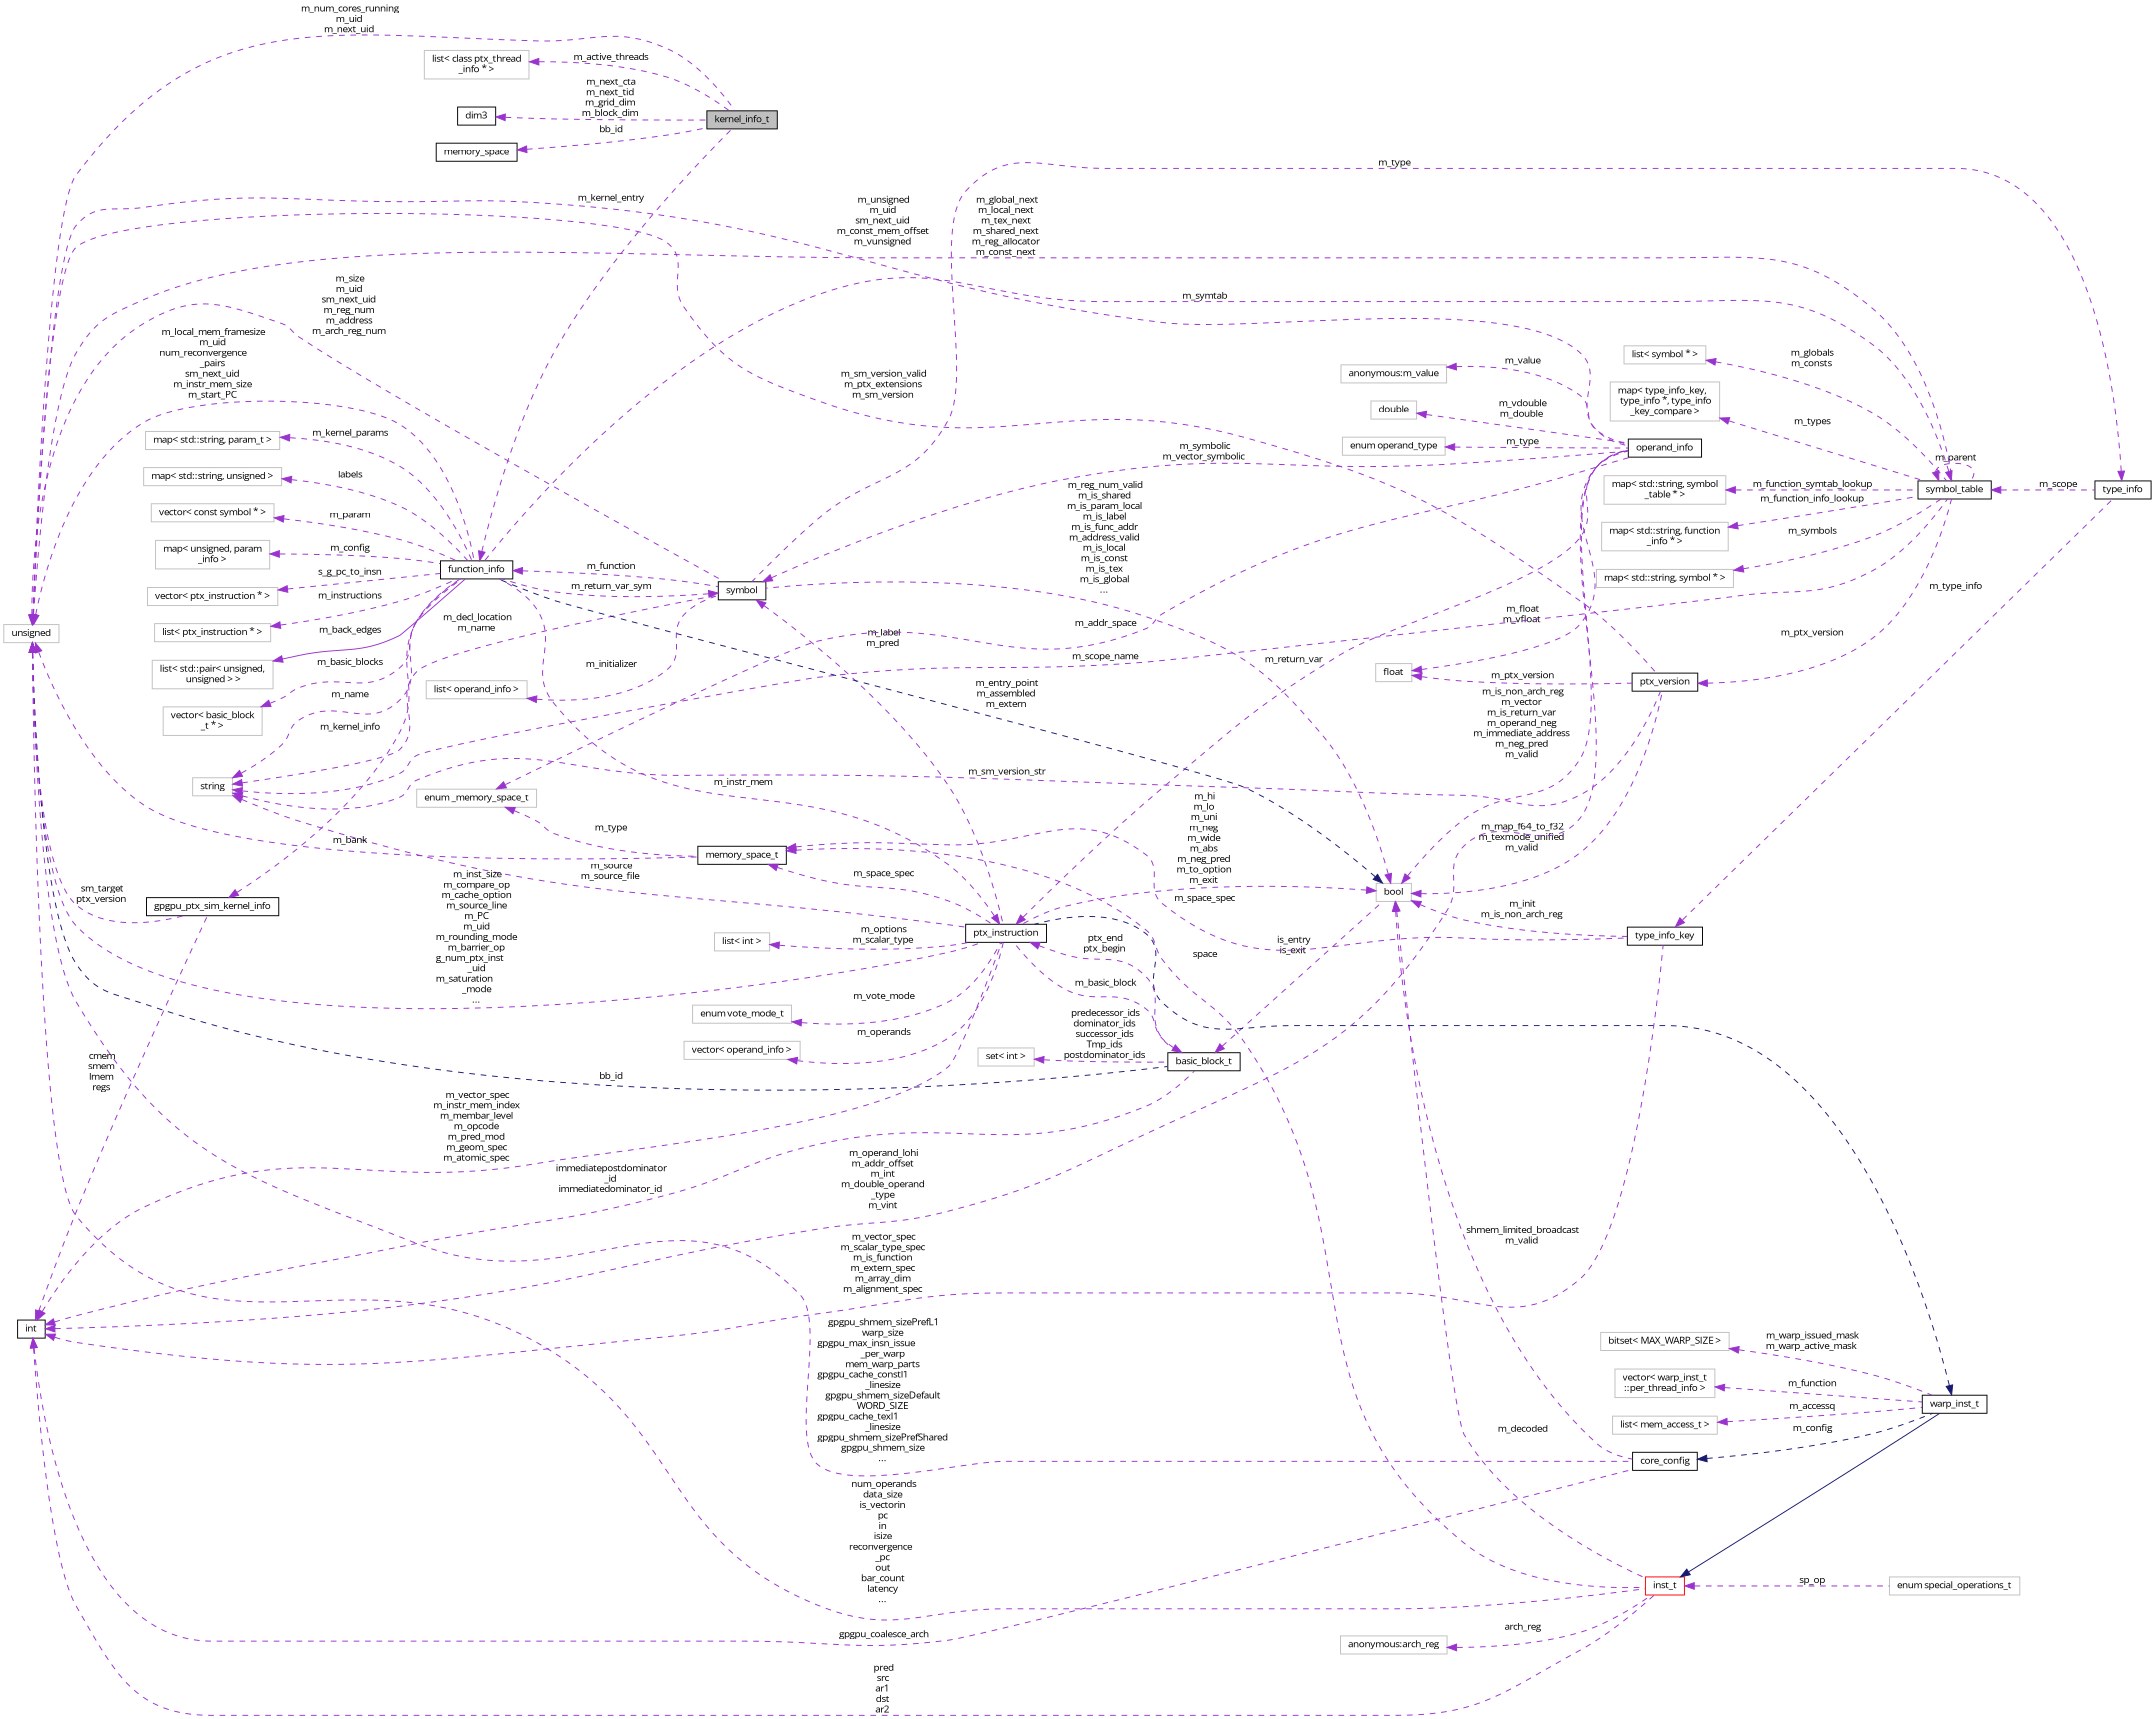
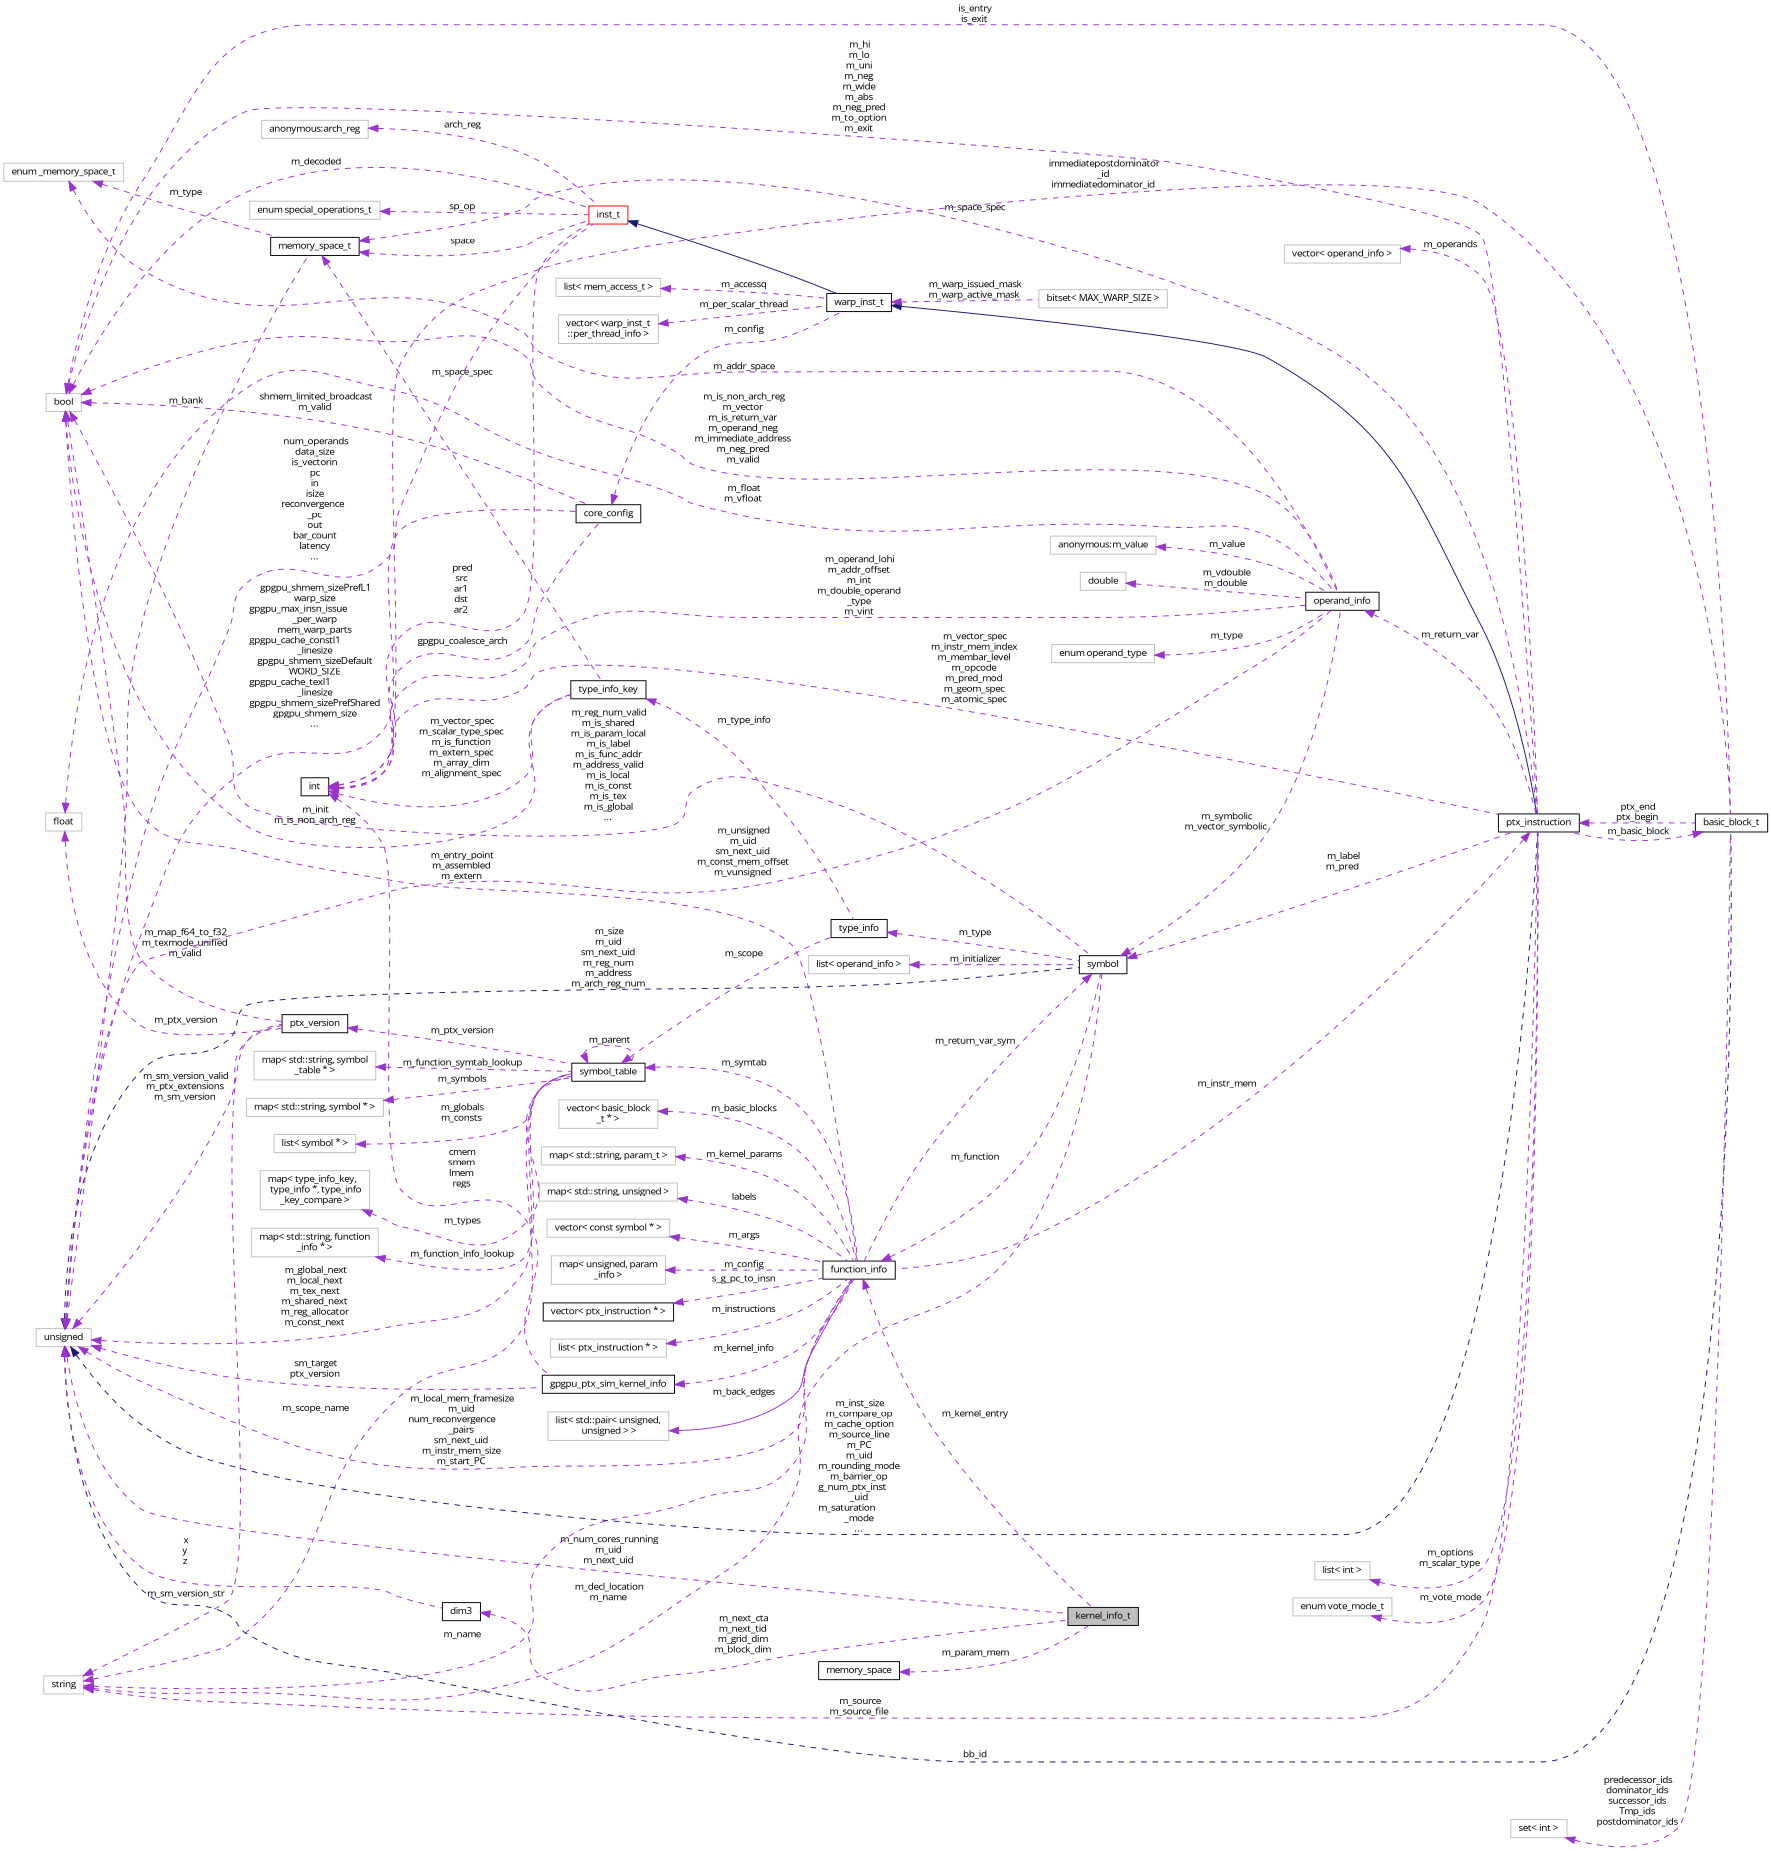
(477, 65) -> none
(610, 130) -> (974, 1653)
(299, 337) -> (463, 992)
(349, 515) -> (743, 1235)
(213, 597) -> (608, 1312)
(1326, 664) -> (1482, 692)
(948, 705) -> (355, 874)
(1302, 974) -> (1116, 25)
(383, 1007) -> (1065, 1535)
(1560, 1026) -> (1340, 407)
(1837, 1366) -> (970, 301)
(1811, 1384) -> (743, 305)
(1822, 1444) -> (694, 360)
none -> (177, 1580)
(1792, 1586) -> (489, 213)
